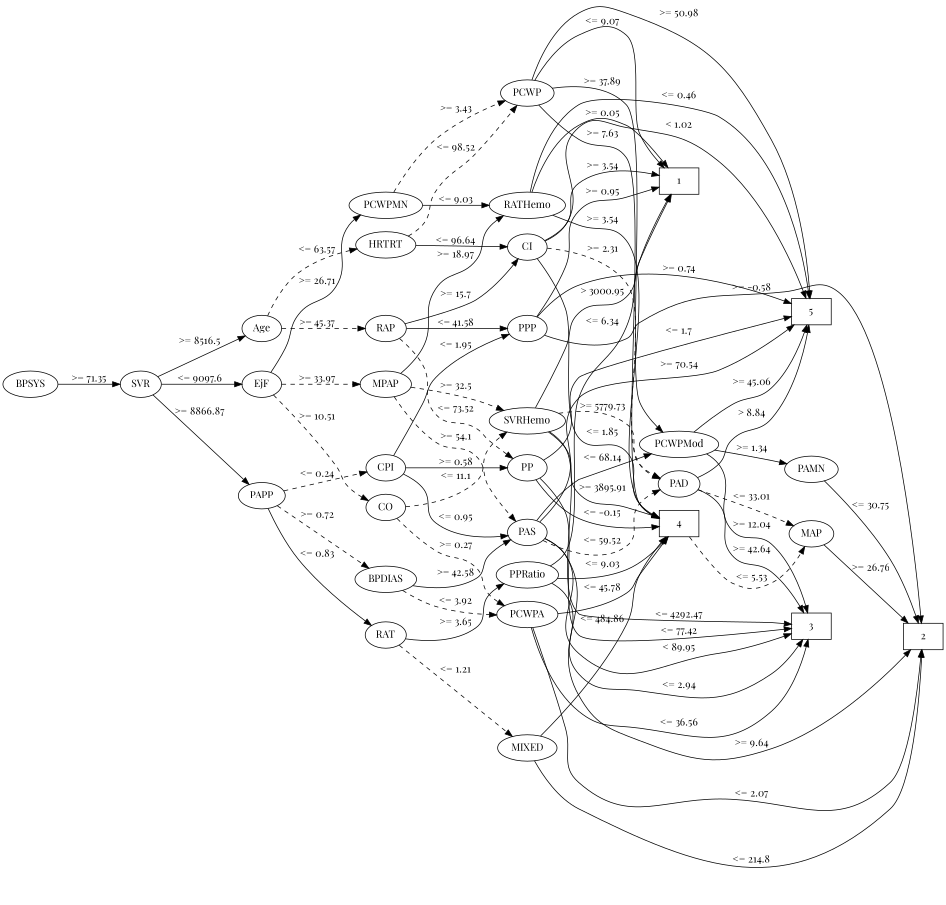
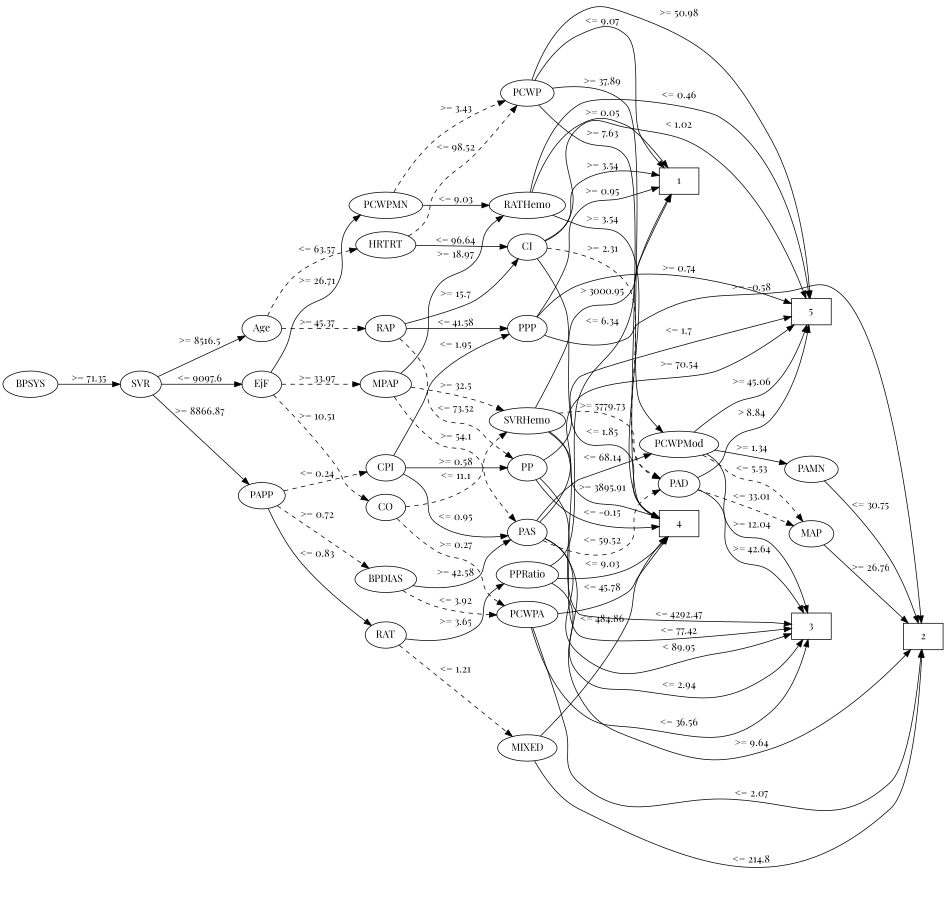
(742, 587) -> (753, 481)
